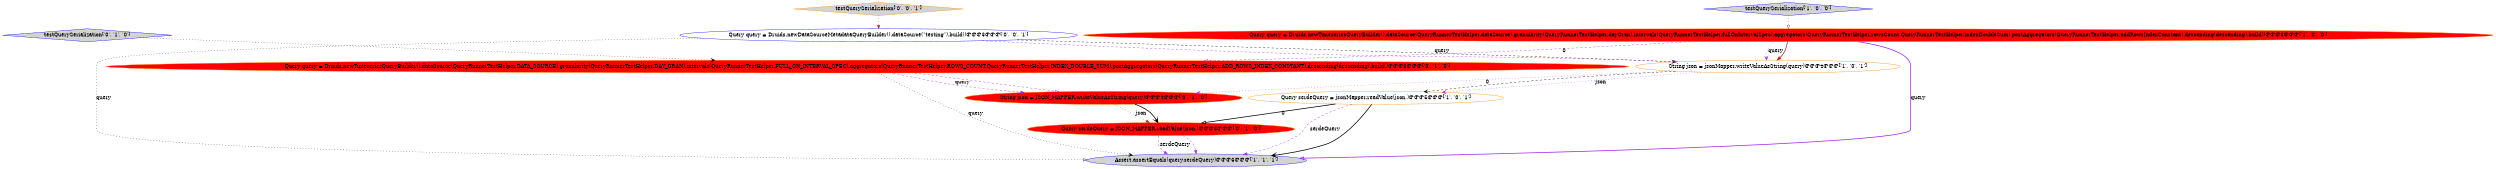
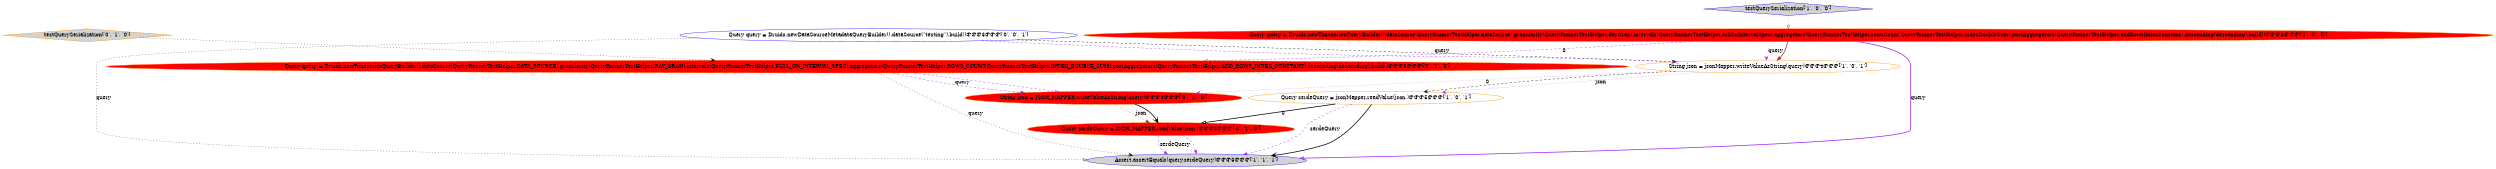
(879, 9) -> none
(87, 35) -> (87, 35)
